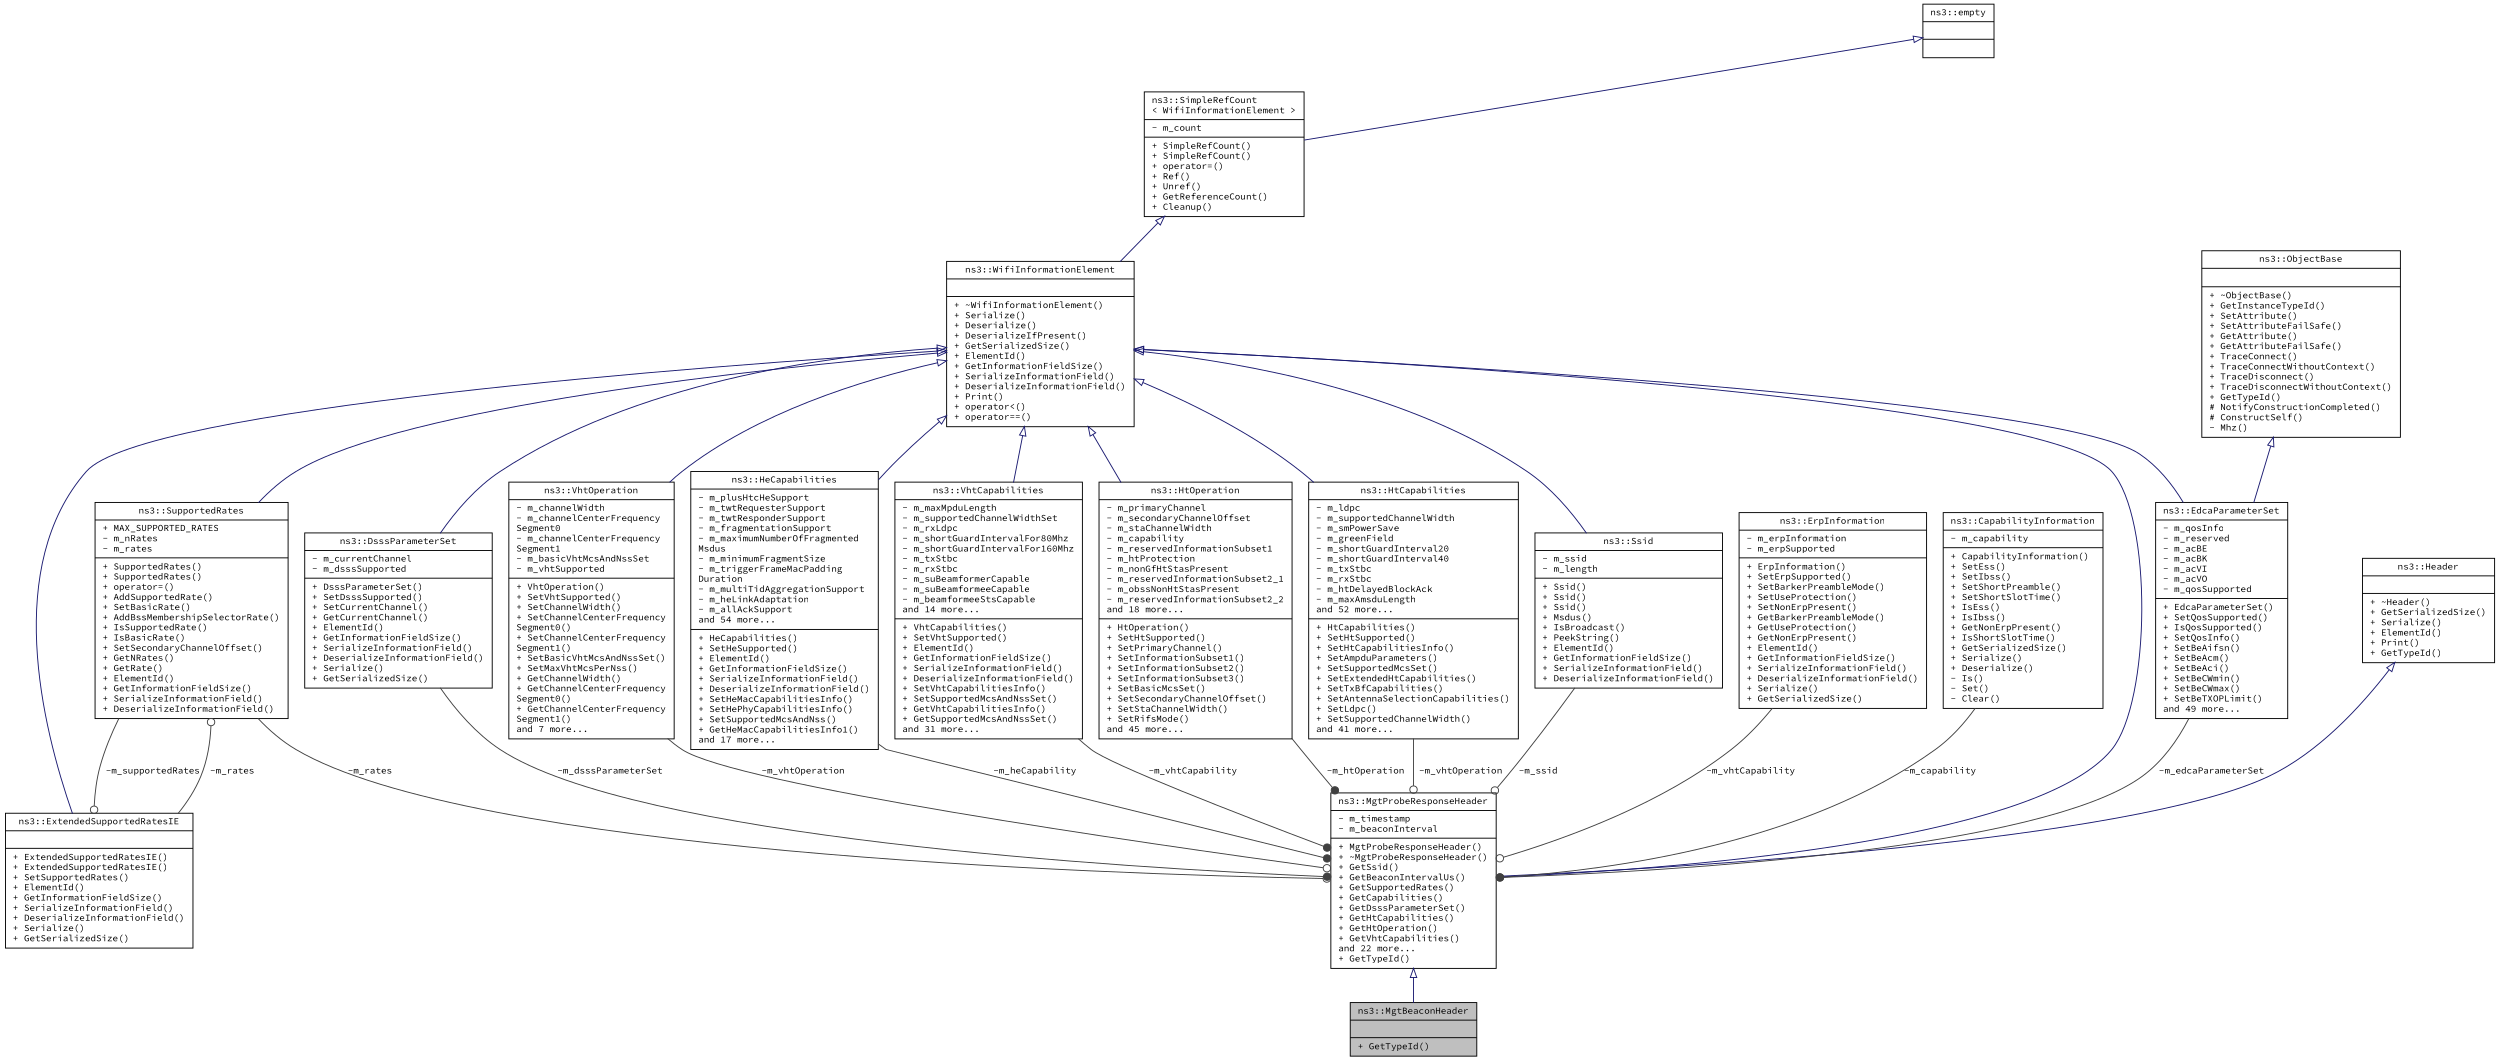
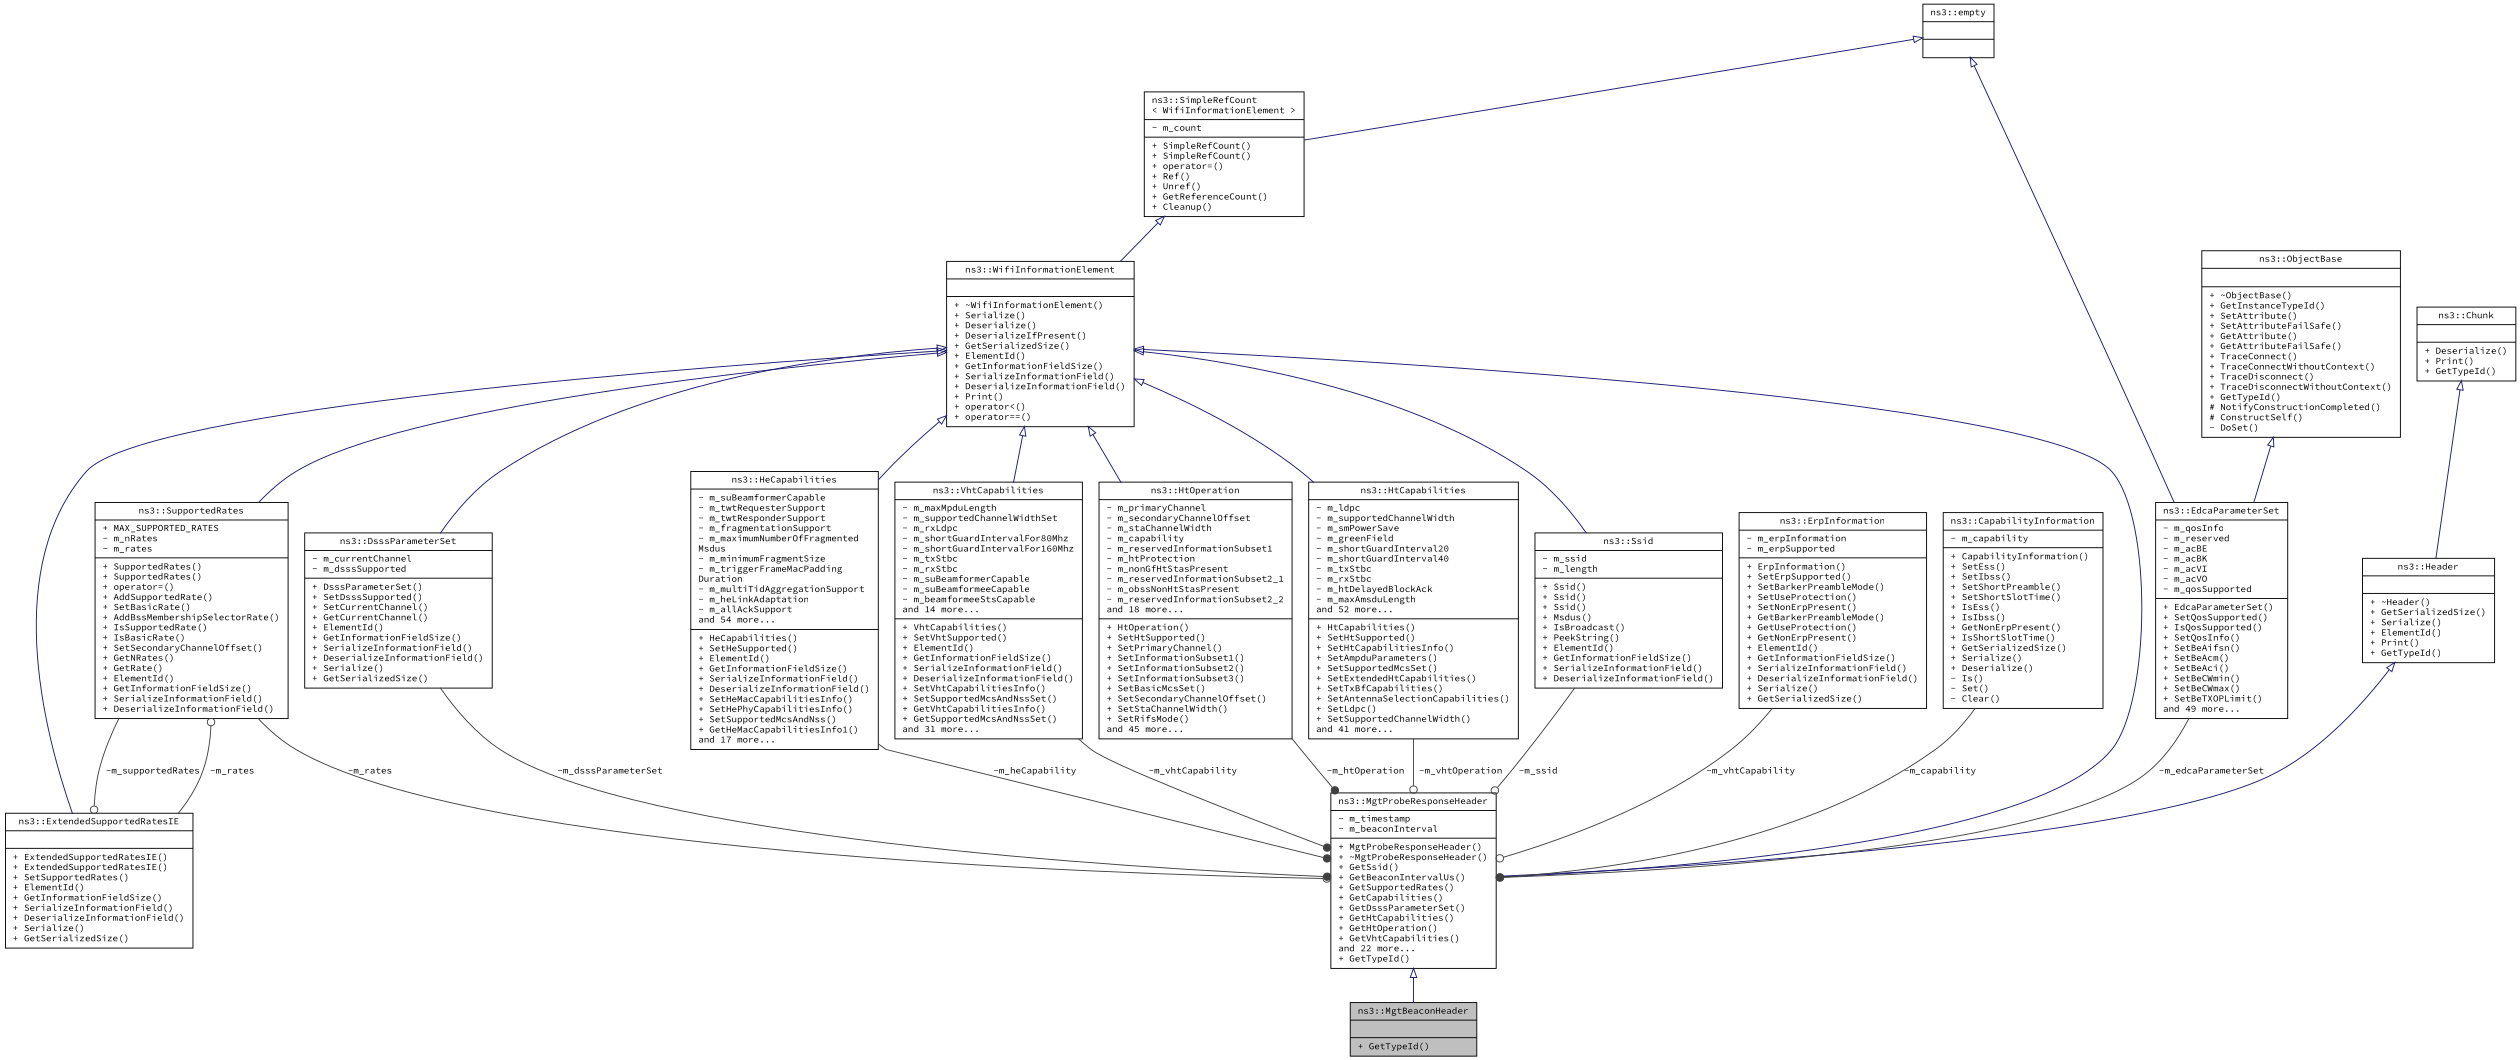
none -> (2466, 344)
(1864, 401) -> (2075, 284)
(2229, 428) -> (2235, 428)
(754, 498) -> (762, 498)
(591, 611) -> none
